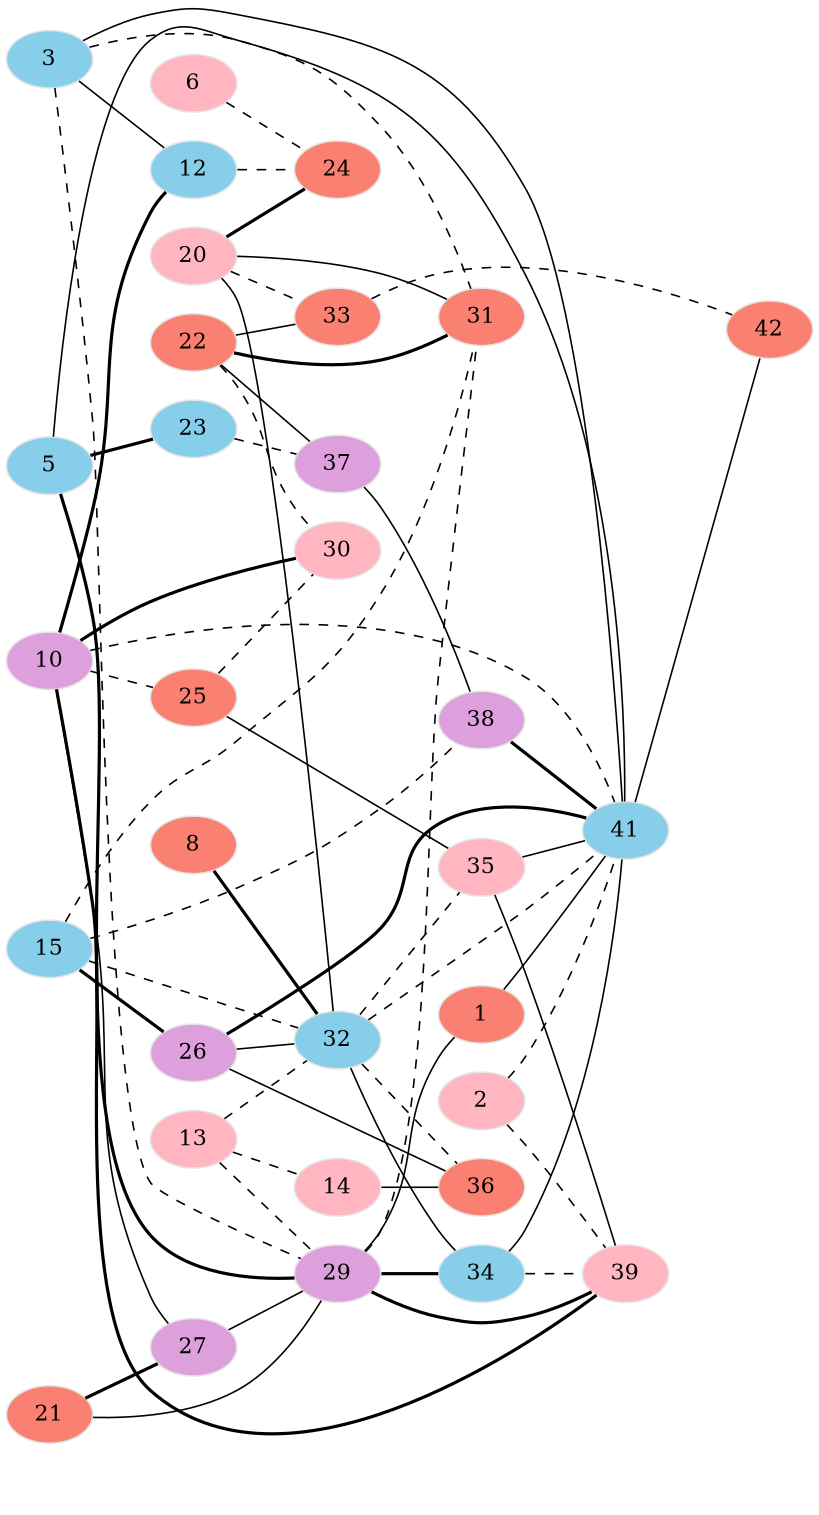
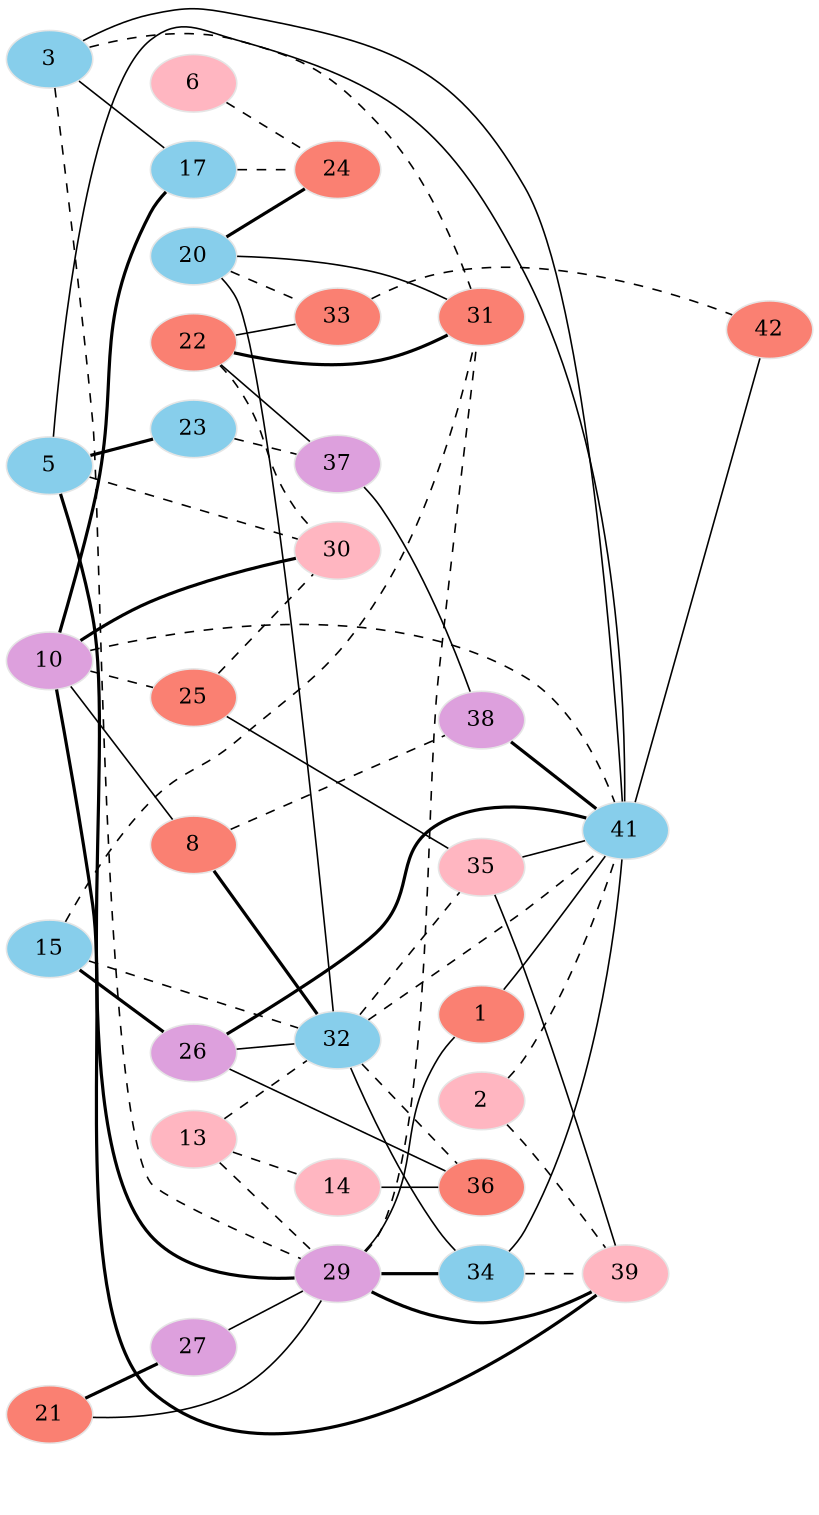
(194, 170) -> (194, 170)
(194, 256) -> (194, 256)
none -> (194, 508)
(287, 866) -> (349, 778)
(103, 1011) -> (122, 753)
